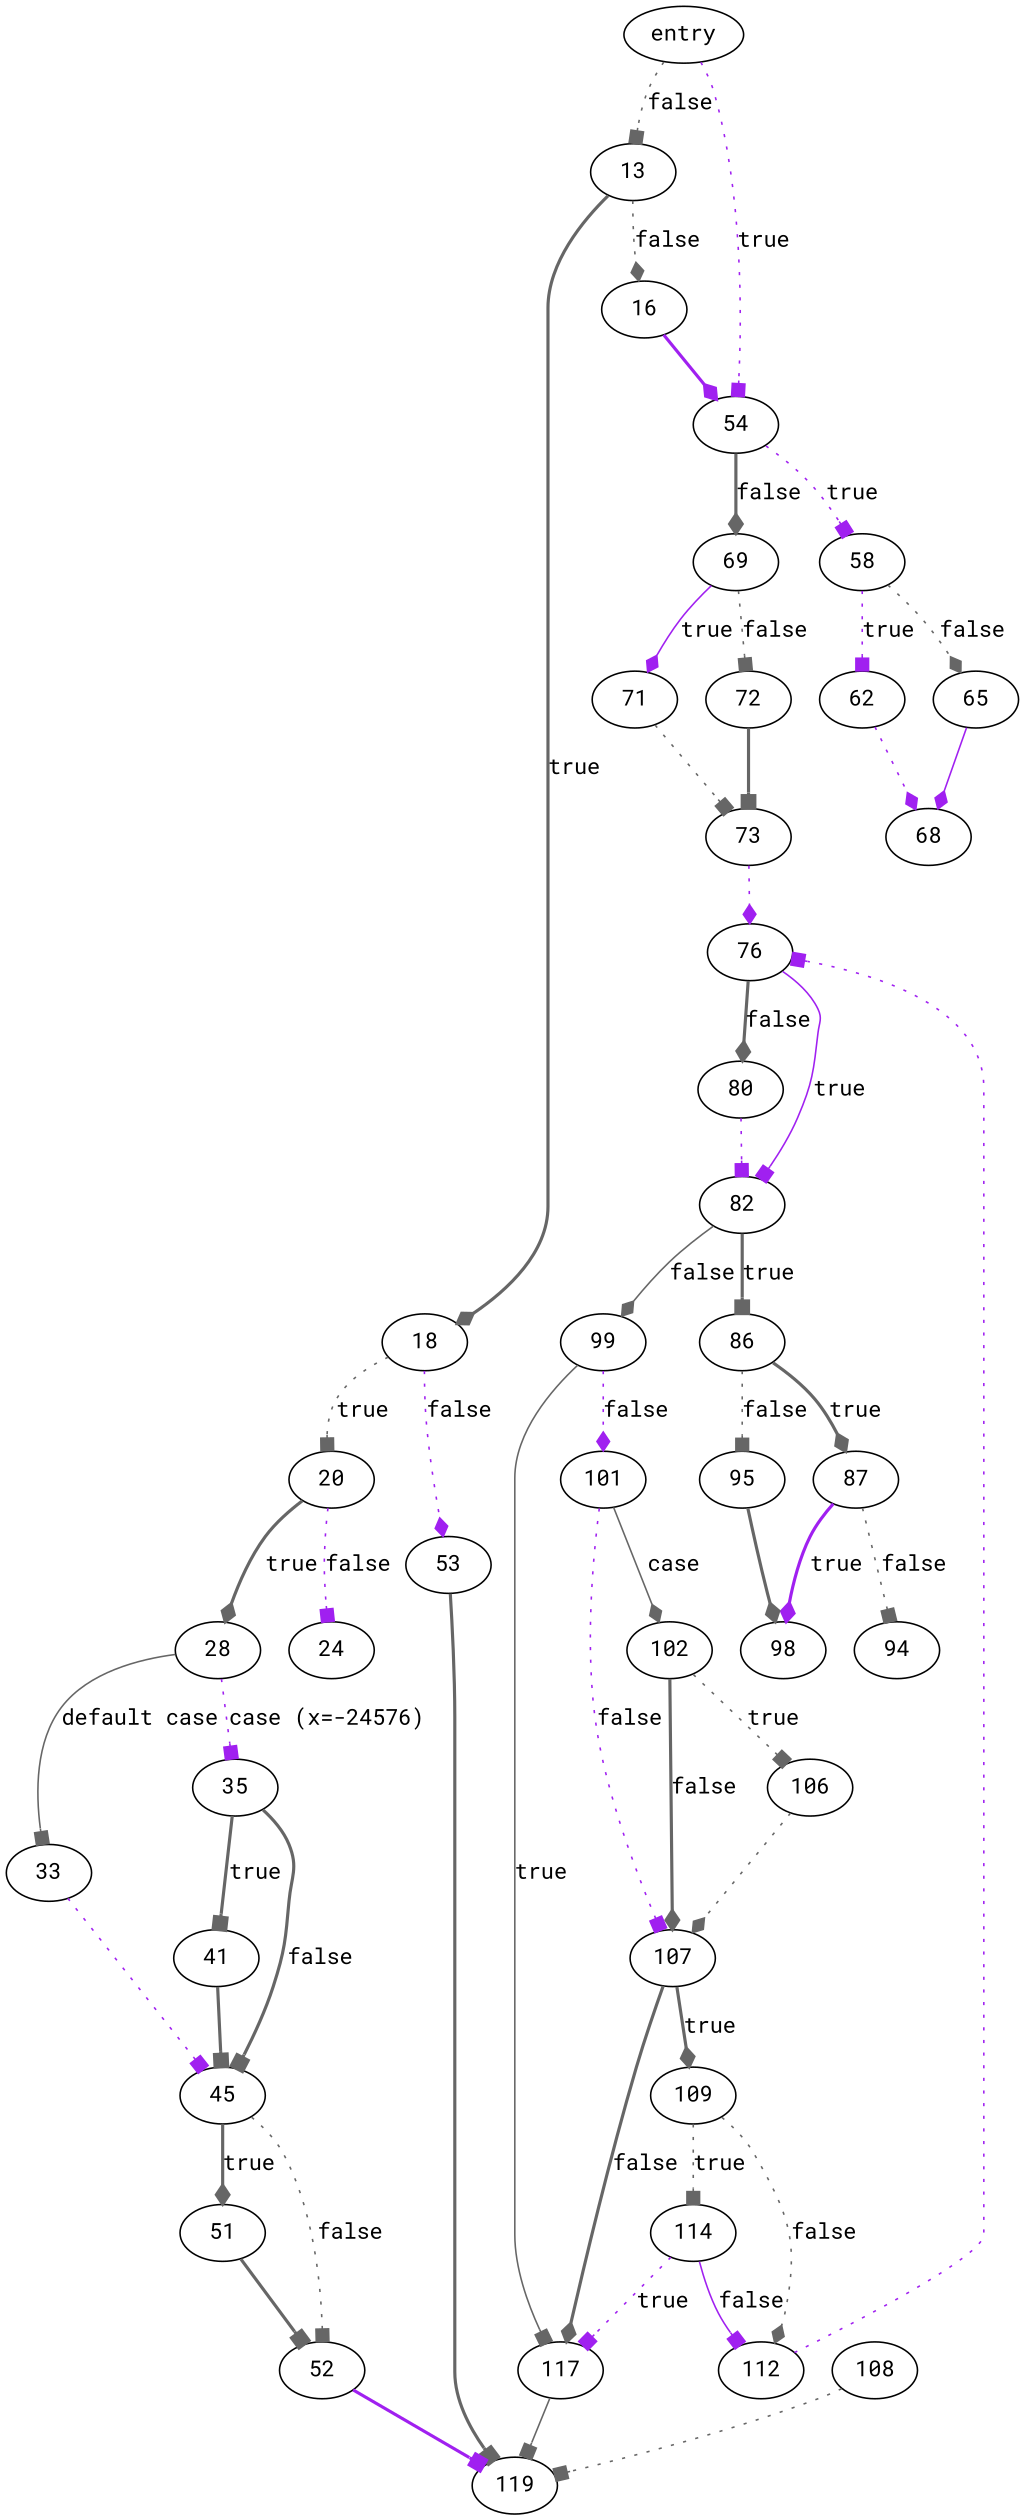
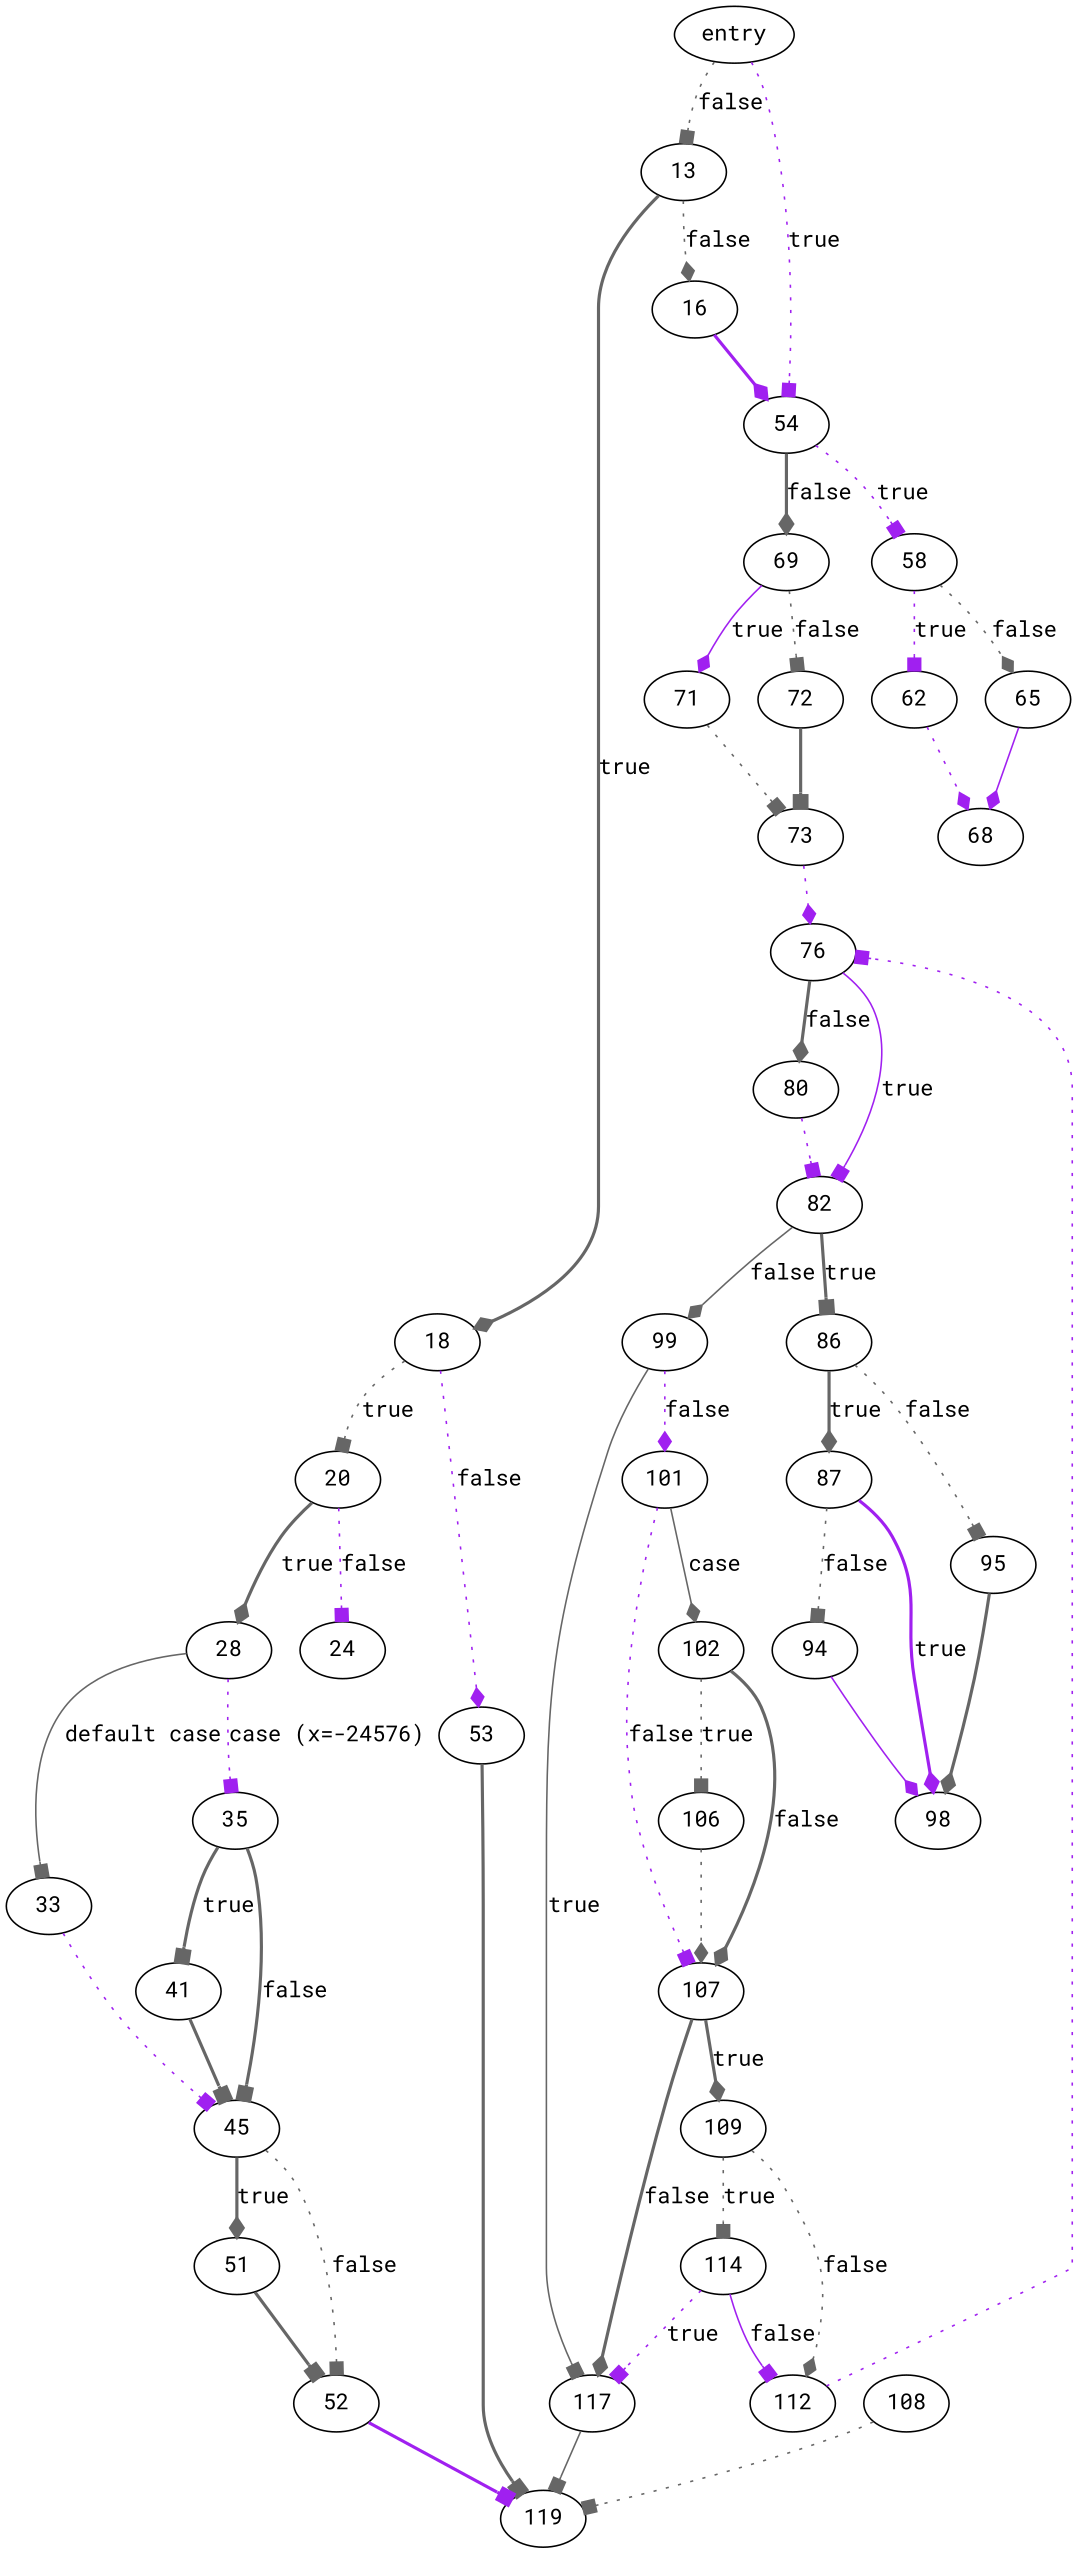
none -> (867, 1729)
